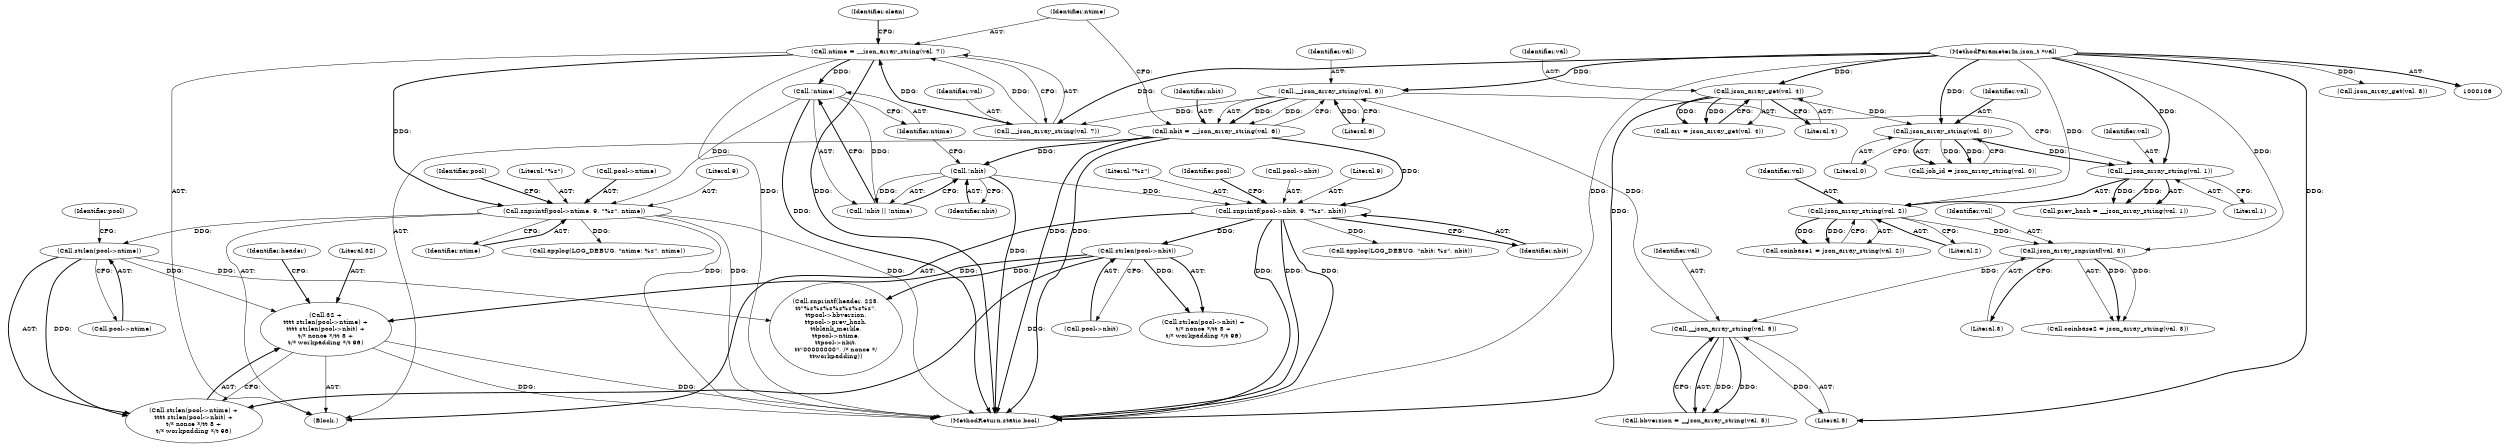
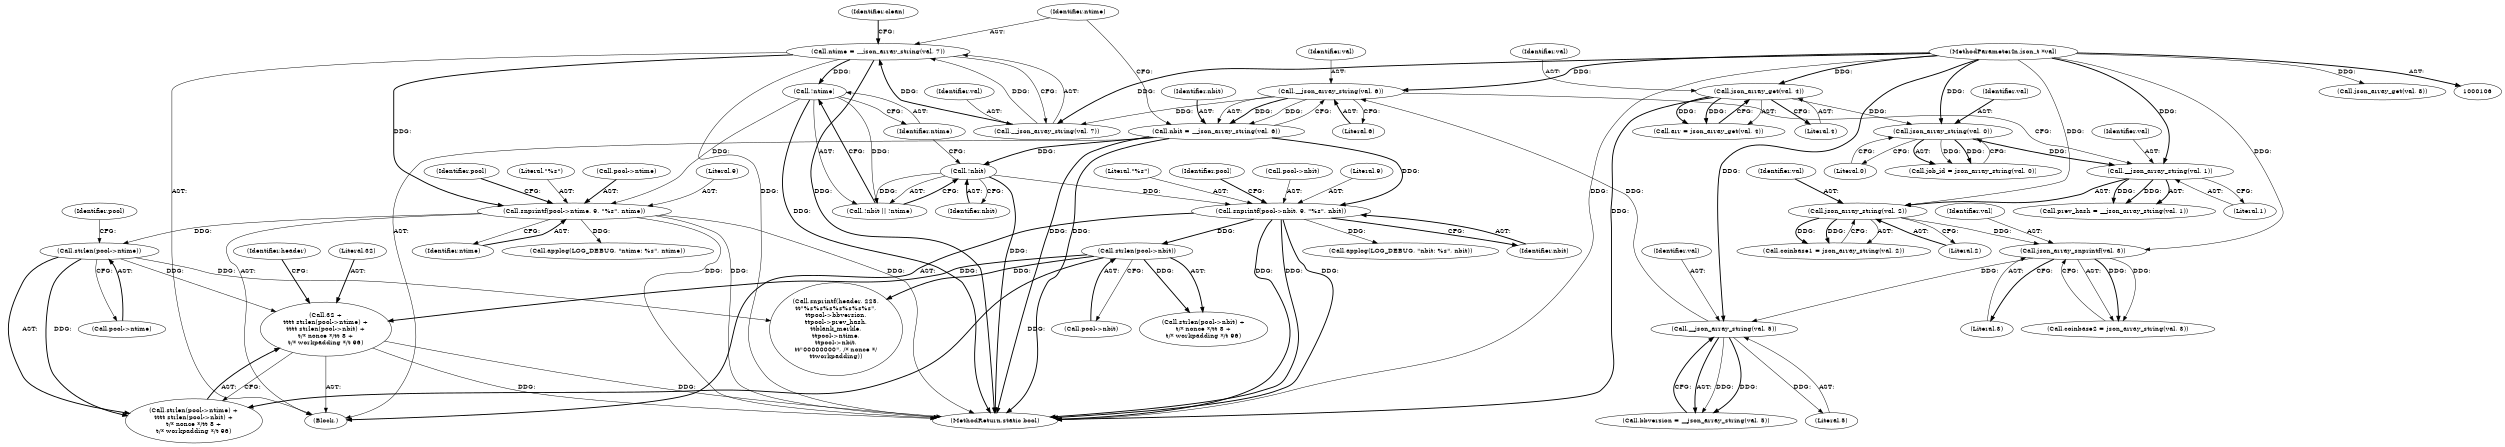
(1352, 112) -> (1352, 112)
(1868, 151) -> (1868, 151)
none -> (2076, 296)
(2306, 326) -> (1788, 149)
